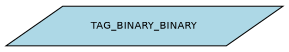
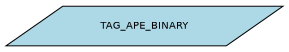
(144, 26) -> (144, 26)
